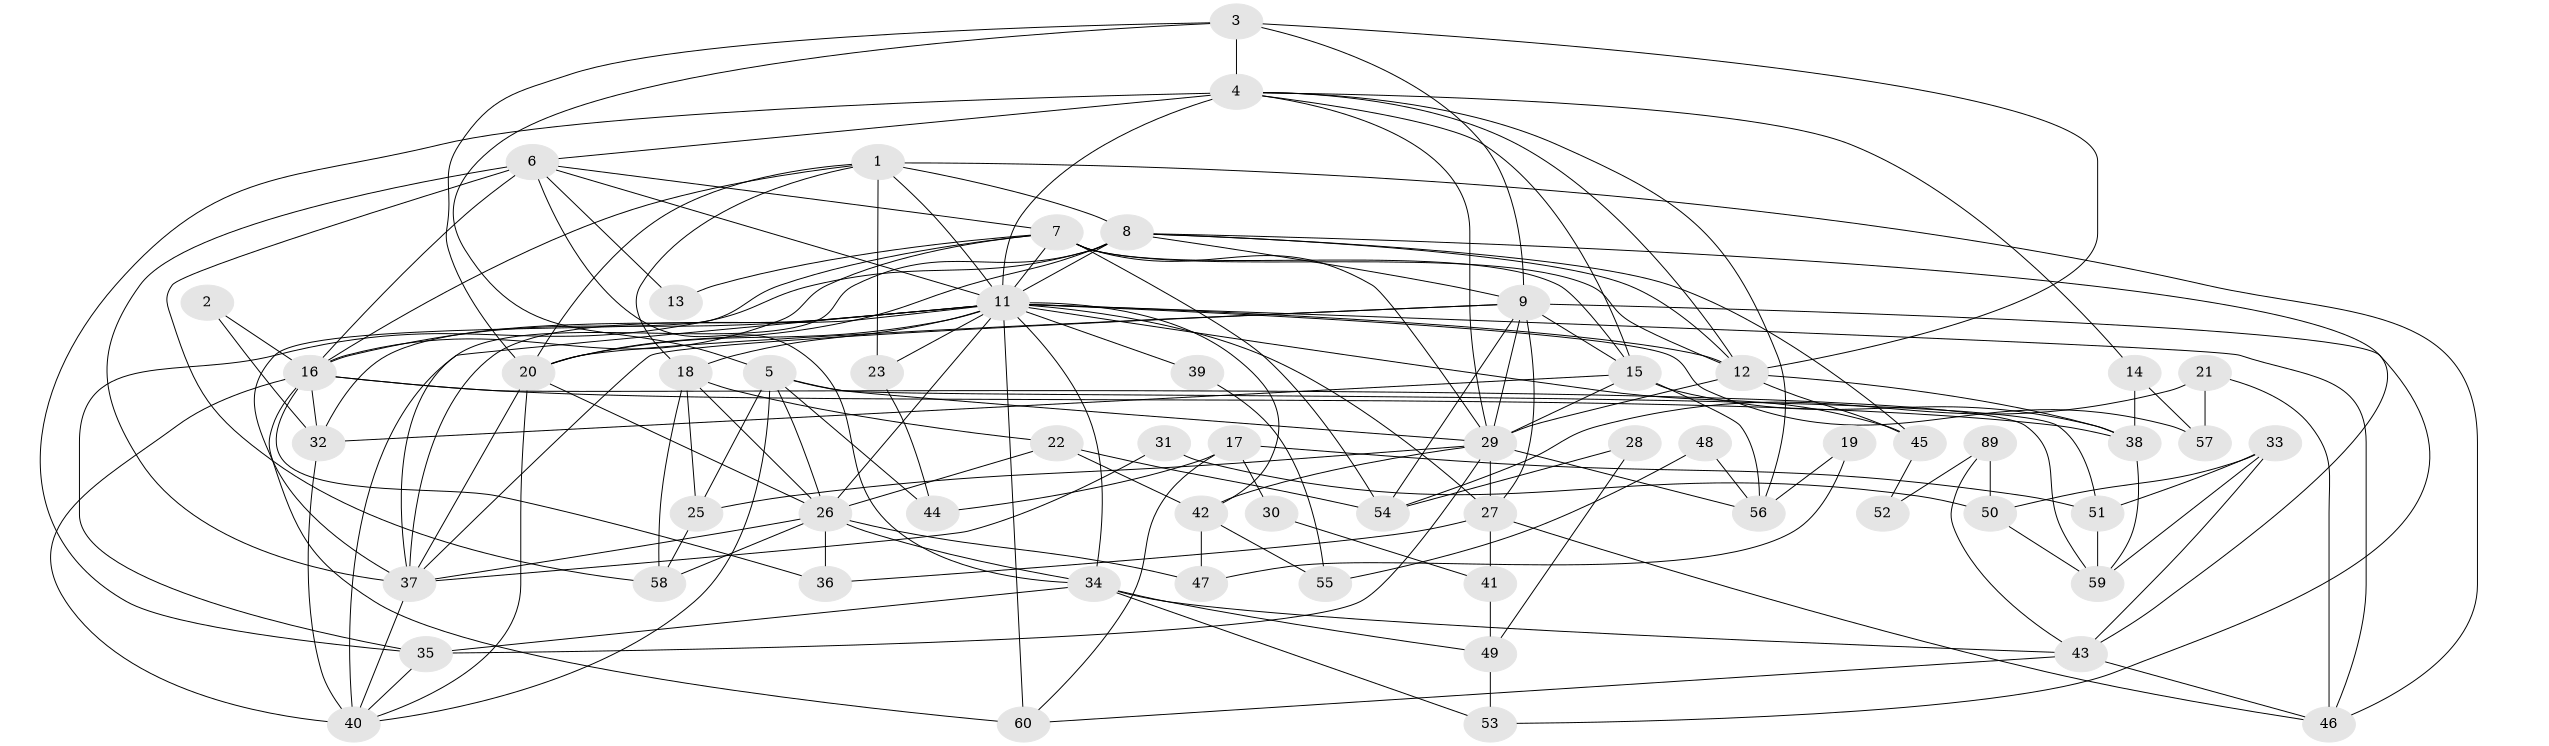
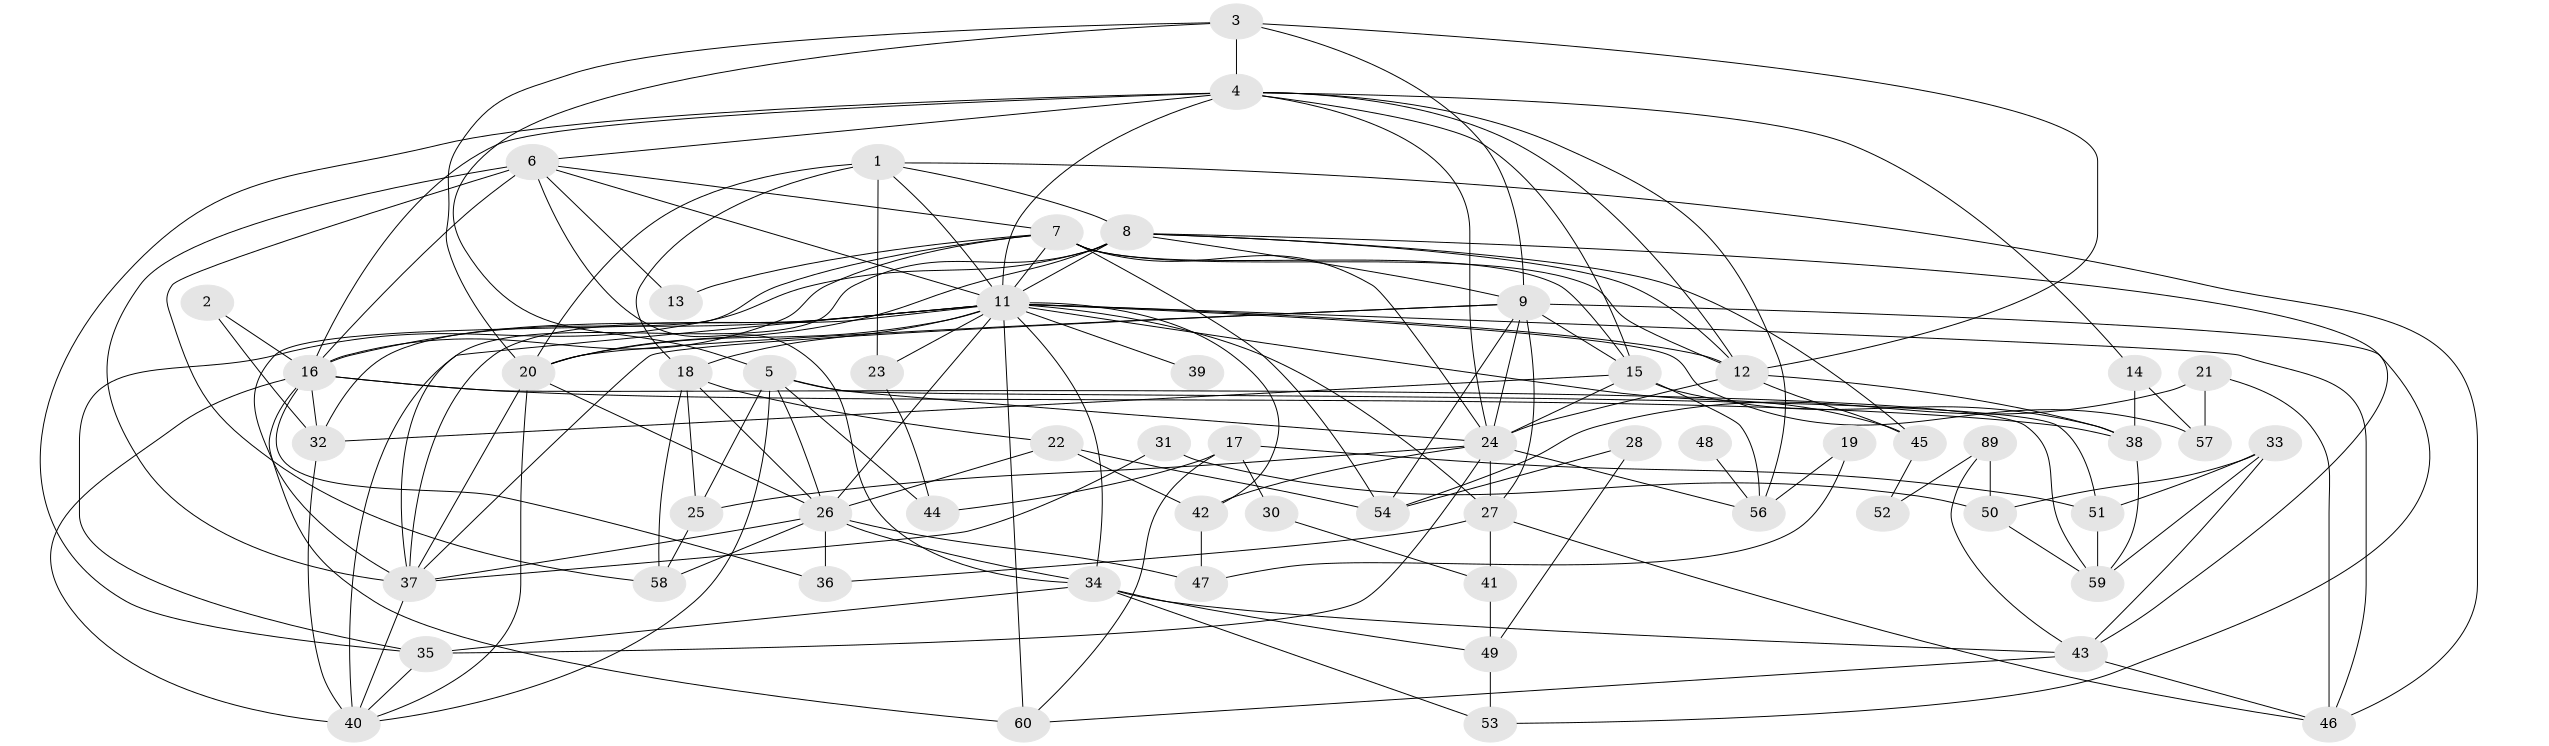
(578, 229) -> (468, 161)
(1490, 443) -> (1490, 443)
(1325, 584) -> none
